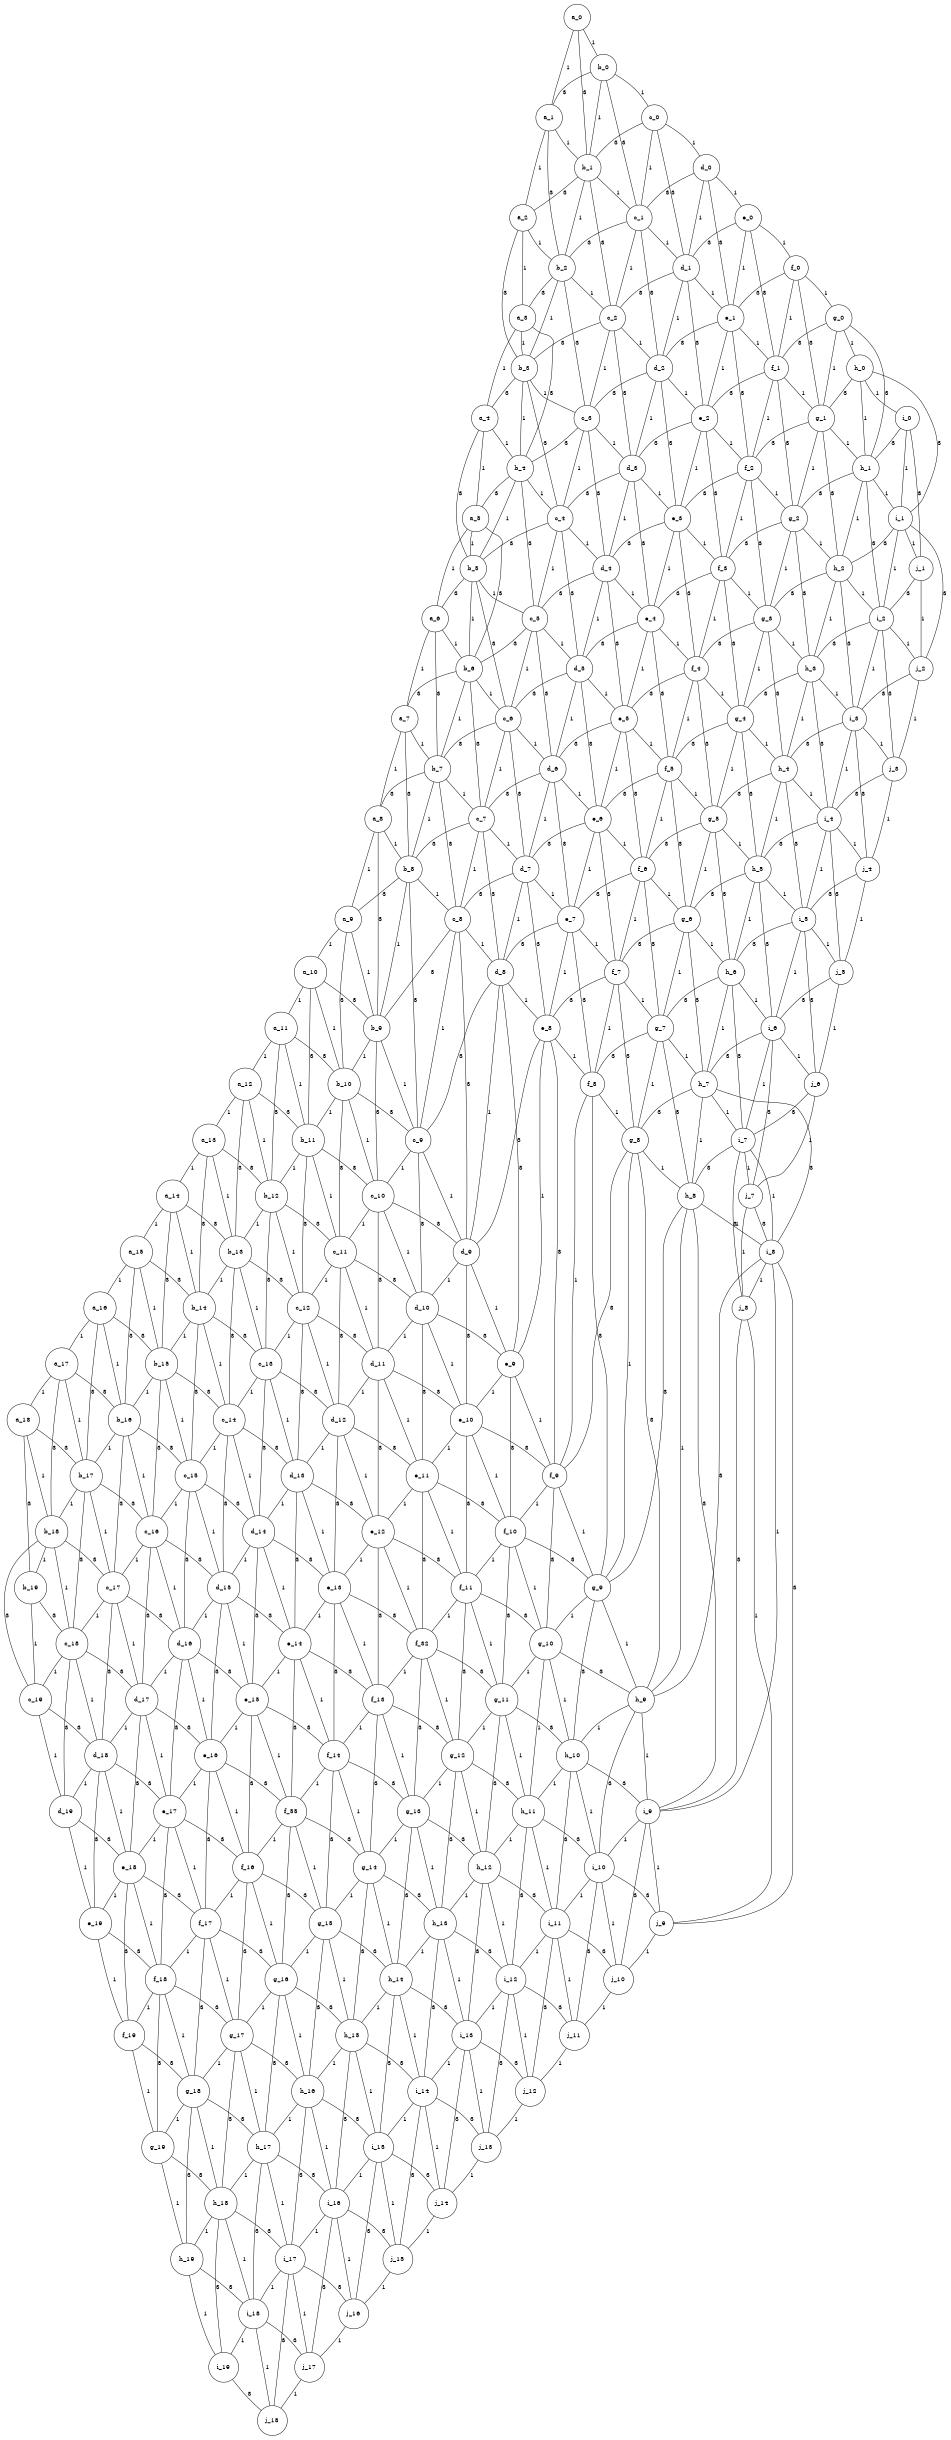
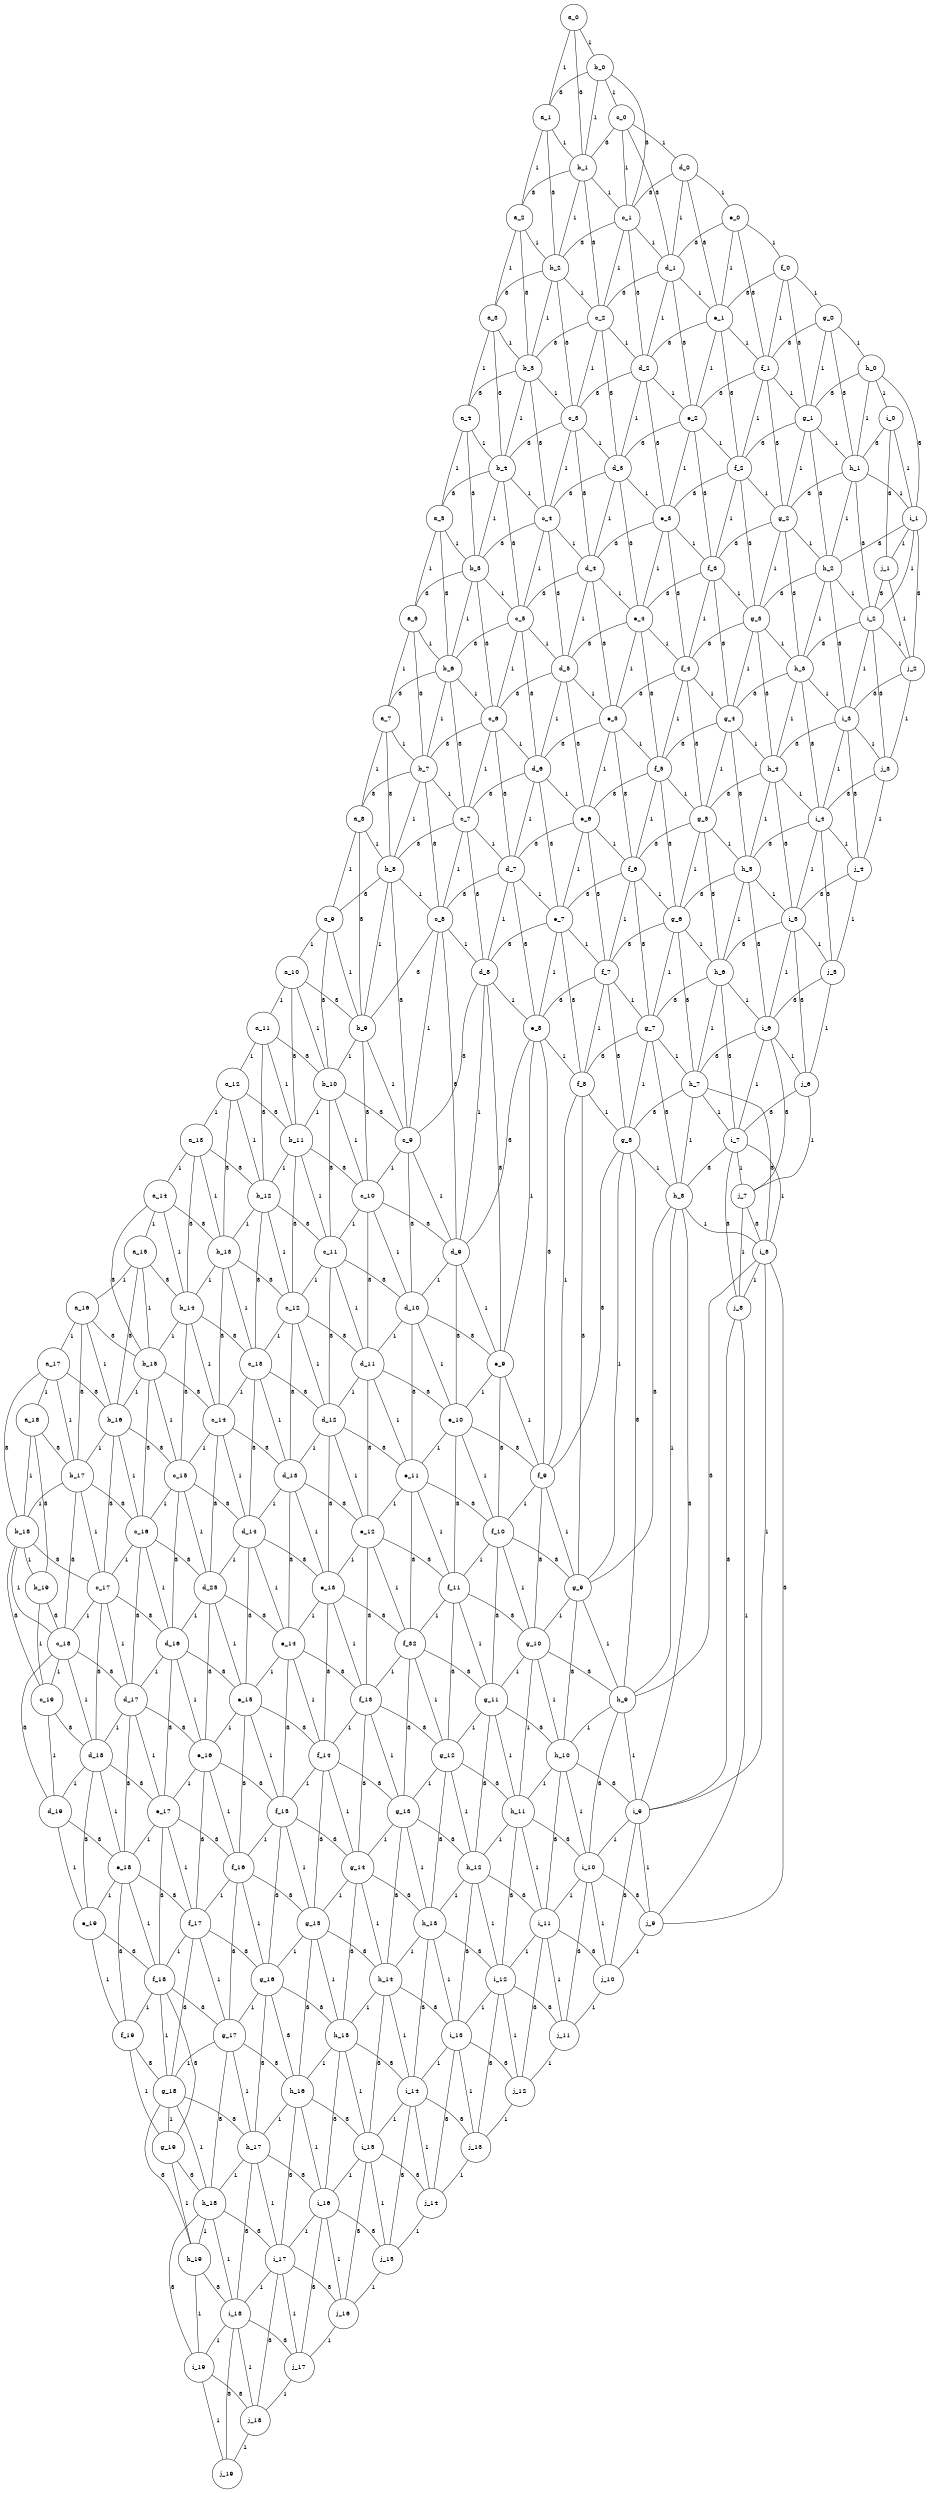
(224, 1588) -> (210, 1588)
(291, 1812) -> (282, 1812)
(300, 2035) -> (289, 2035)
none -> (227, 2474)
